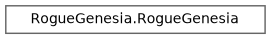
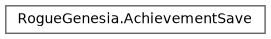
(135, 20) -> (135, 20)
